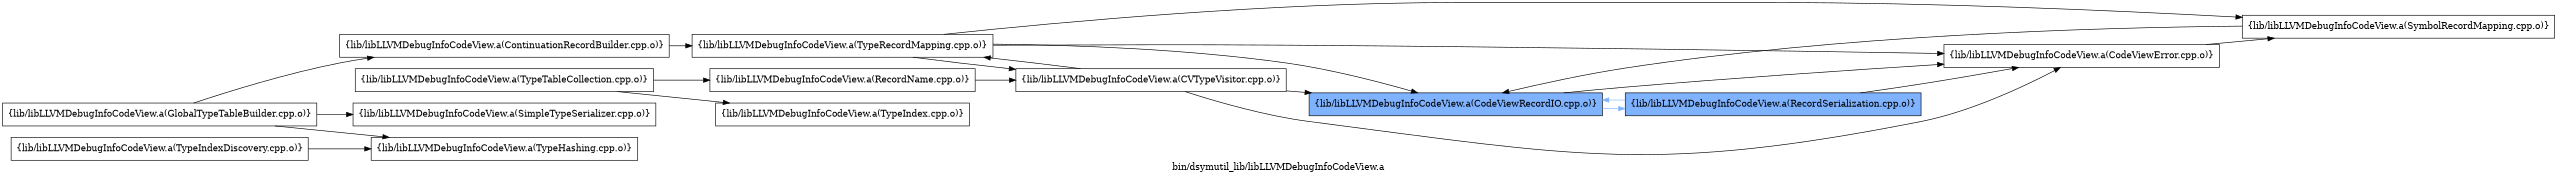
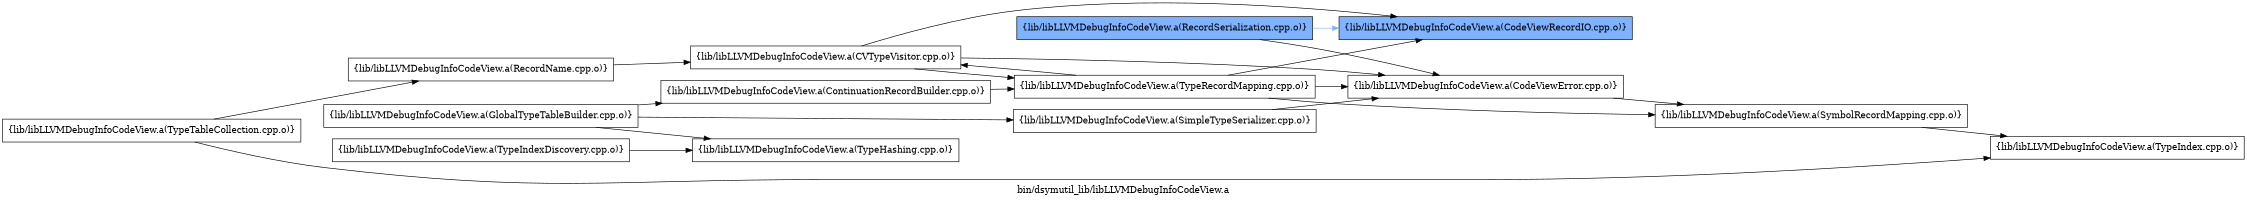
(1874, 41) -> (1961, 132)
(1750, 77) -> (1307, 106)
(1610, 109) -> none
